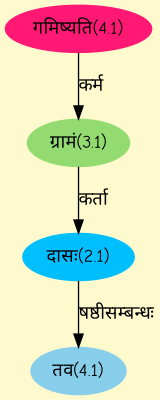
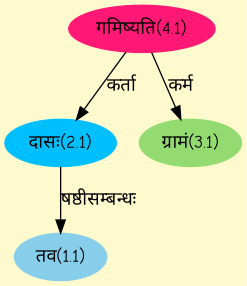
(79, 193) -> (105, 81)
(79, 371) -> (61, 257)
